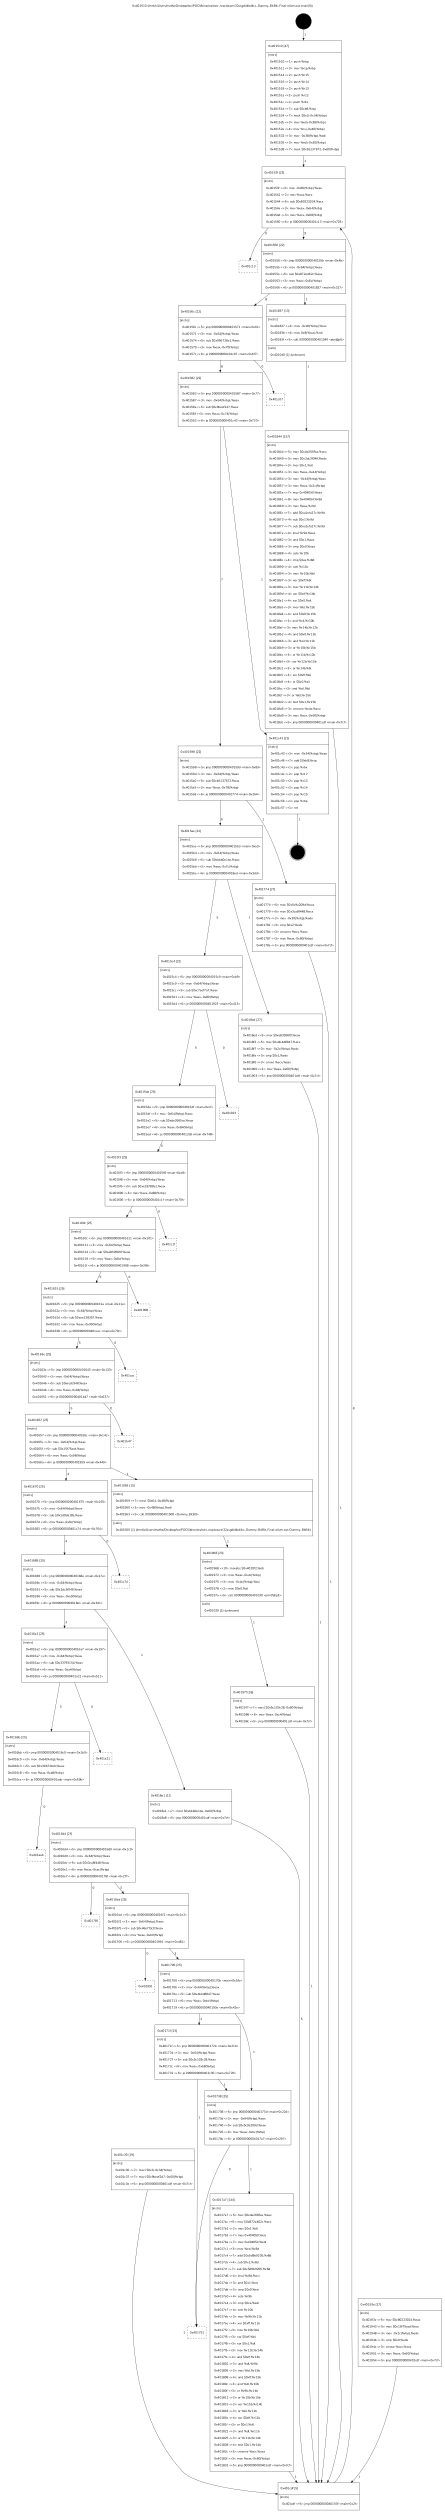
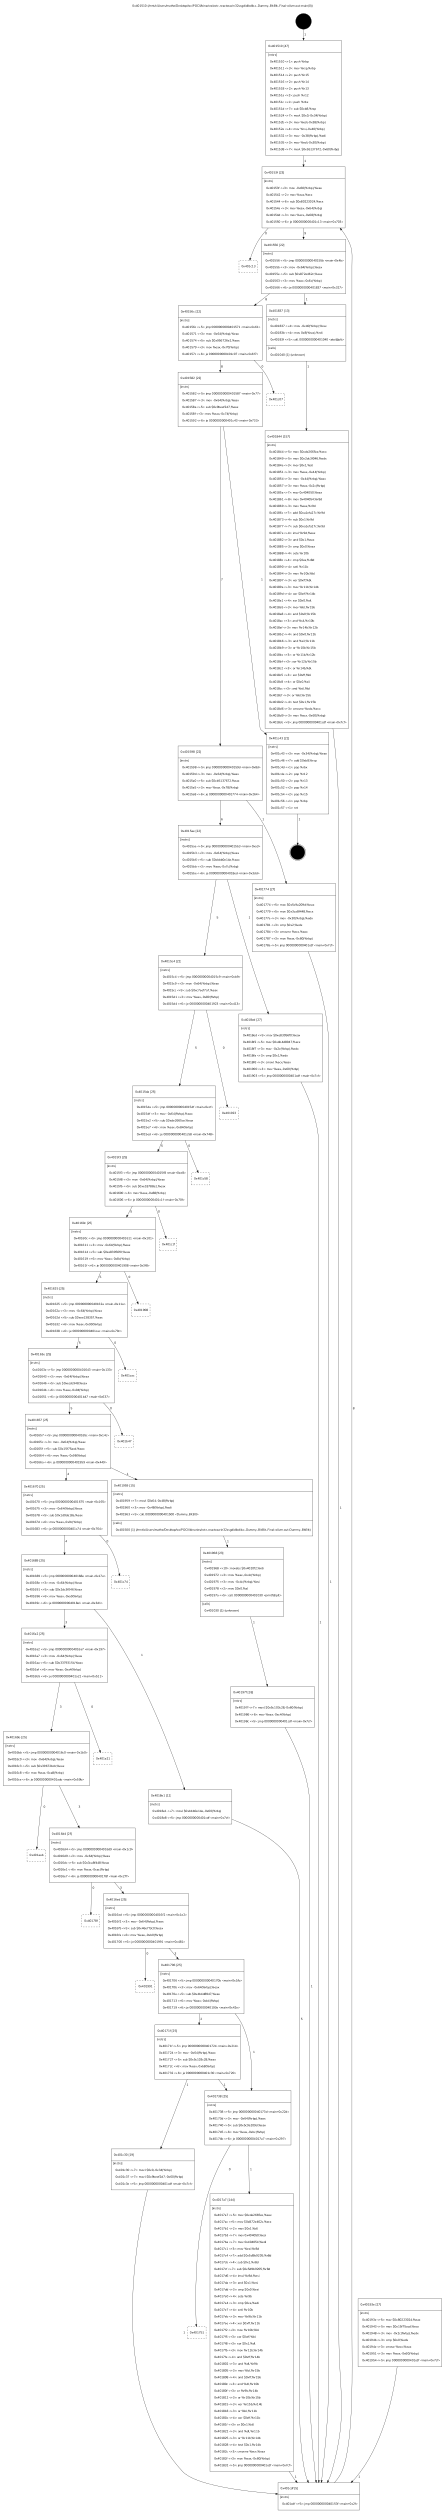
none -> (201, 1179)
none -> (69, 1806)
(197, 2202) -> (174, 2113)
